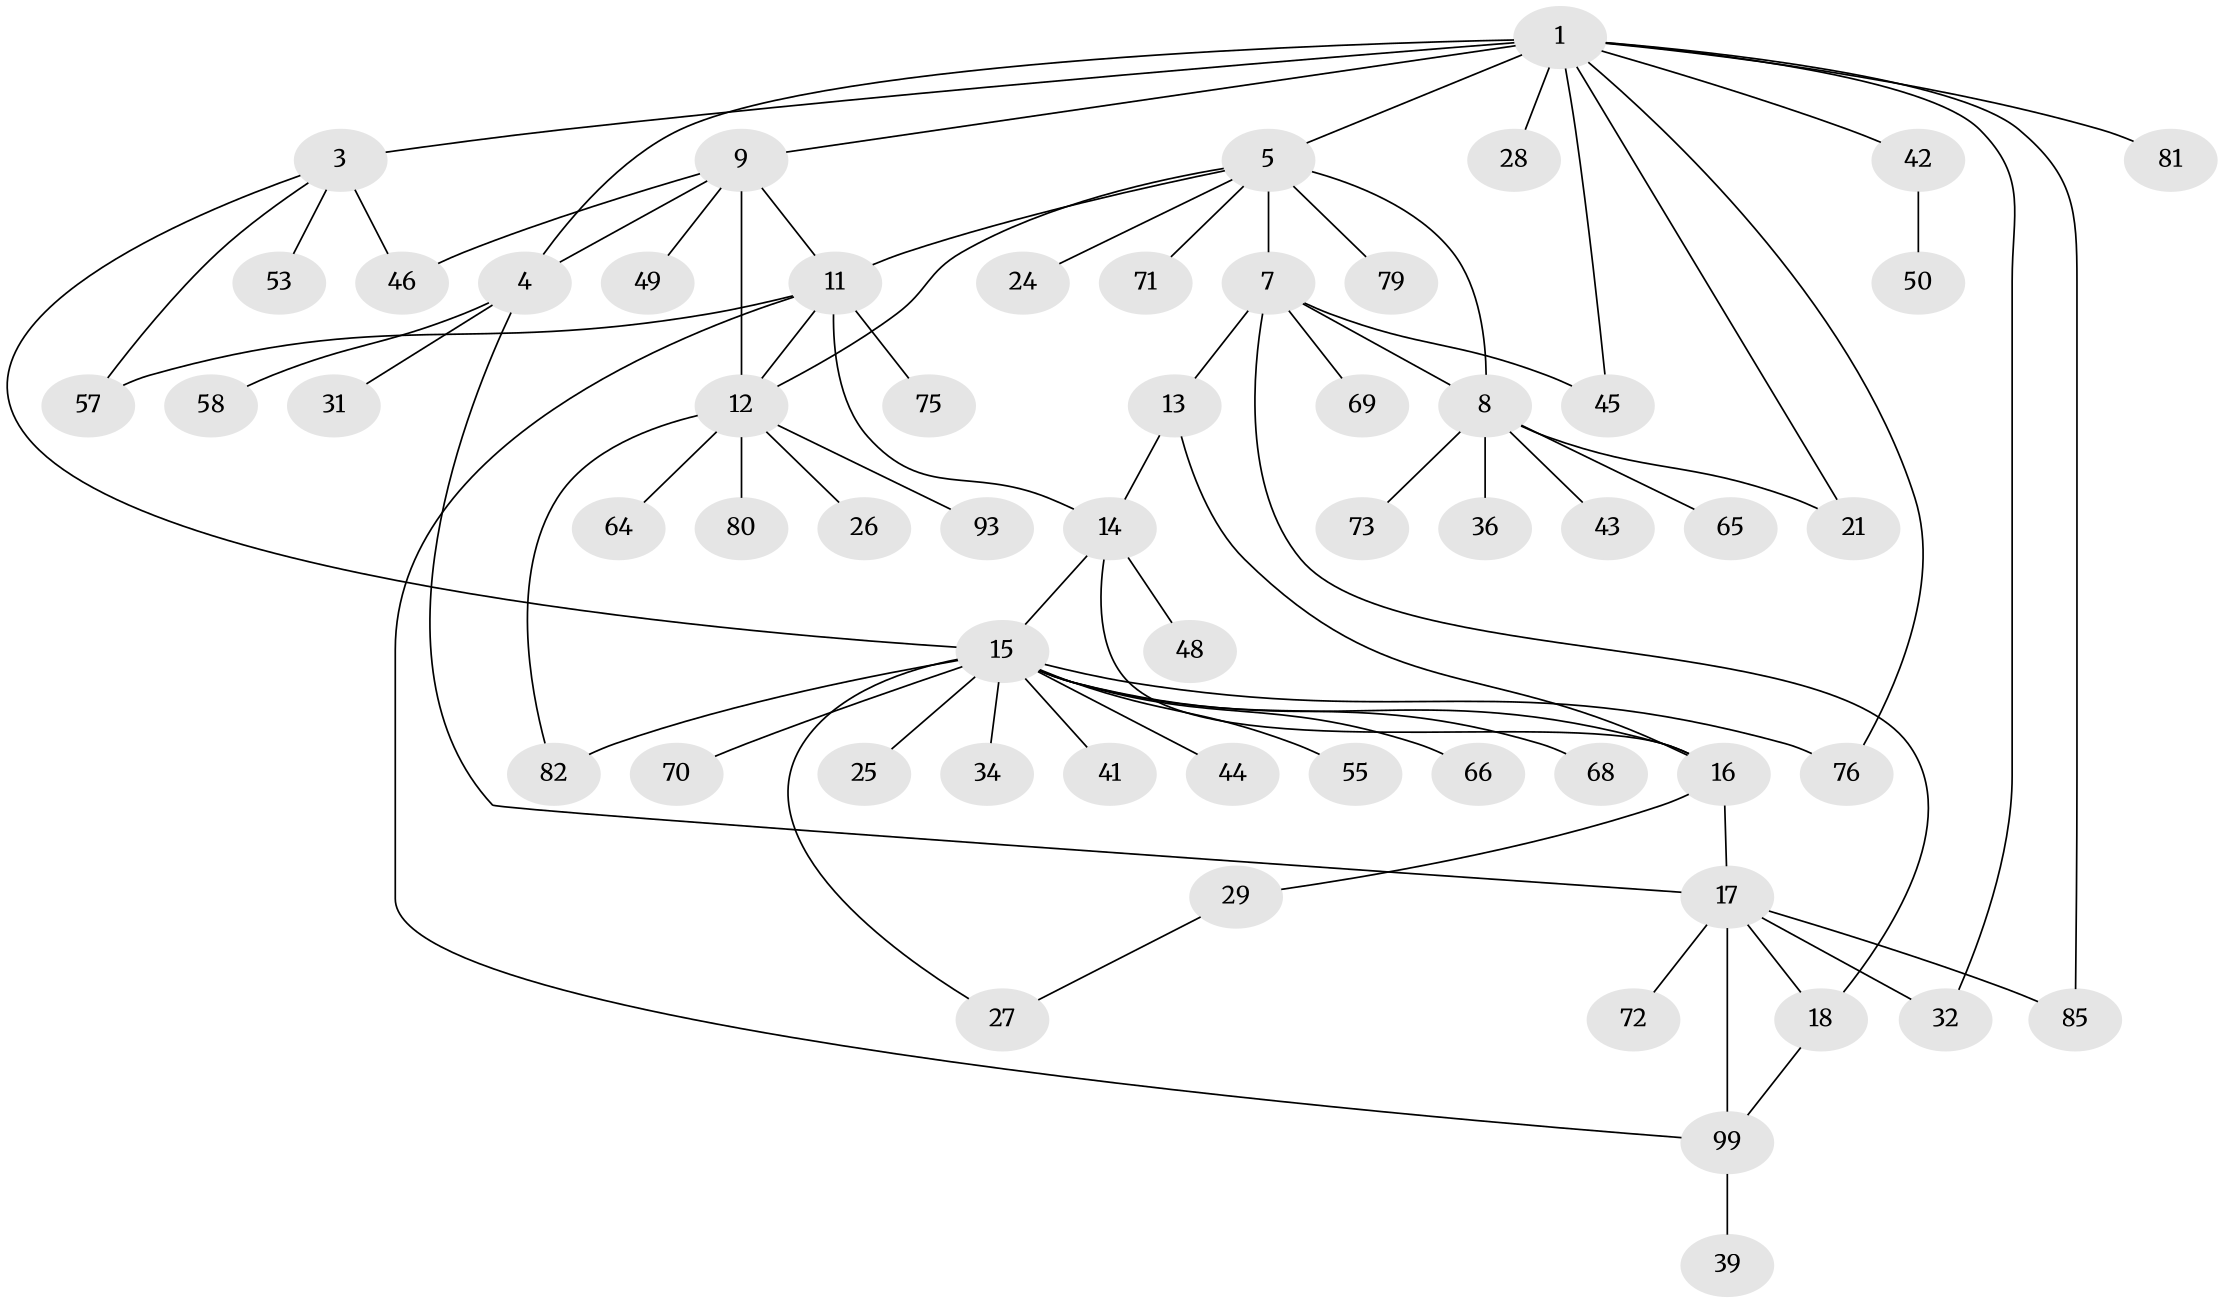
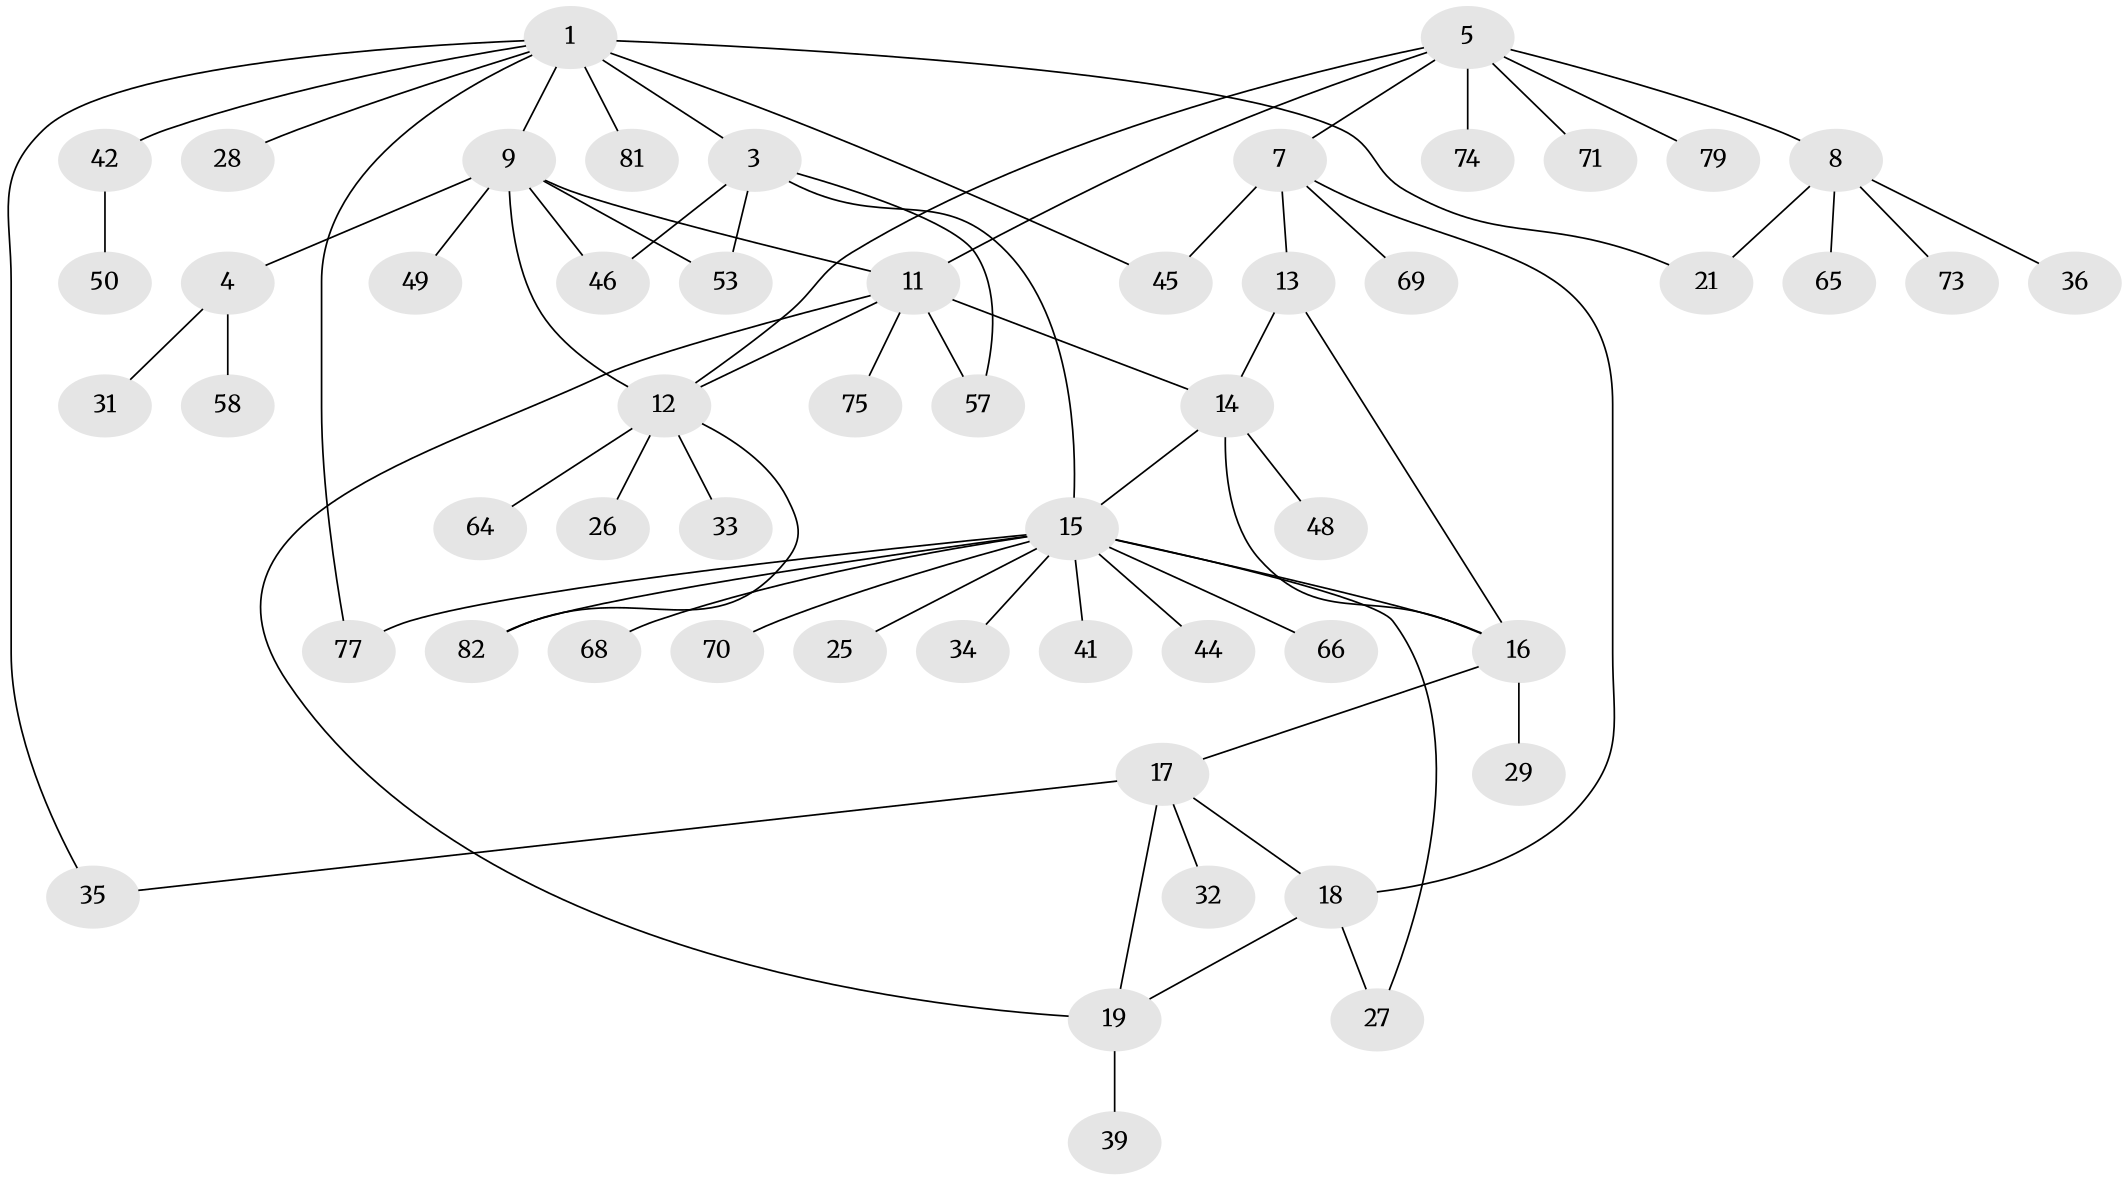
(1001, 68) -> none
(1414, 99) -> none
none -> (617, 222)
(1023, 283) -> (1468, 160)
(1377, 344) -> none
(2012, 365) -> none
(742, 529) -> none
(987, 529) -> (726, 529)
(1608, 529) -> none
(1356, 774) -> none
(1847, 774) -> (349, 652)
(828, 832) -> none
(1119, 958) -> (1354, 958)
(1634, 1020) -> none
(2075, 1020) -> (93, 897)
(1727, 1143) -> (1115, 1020)
